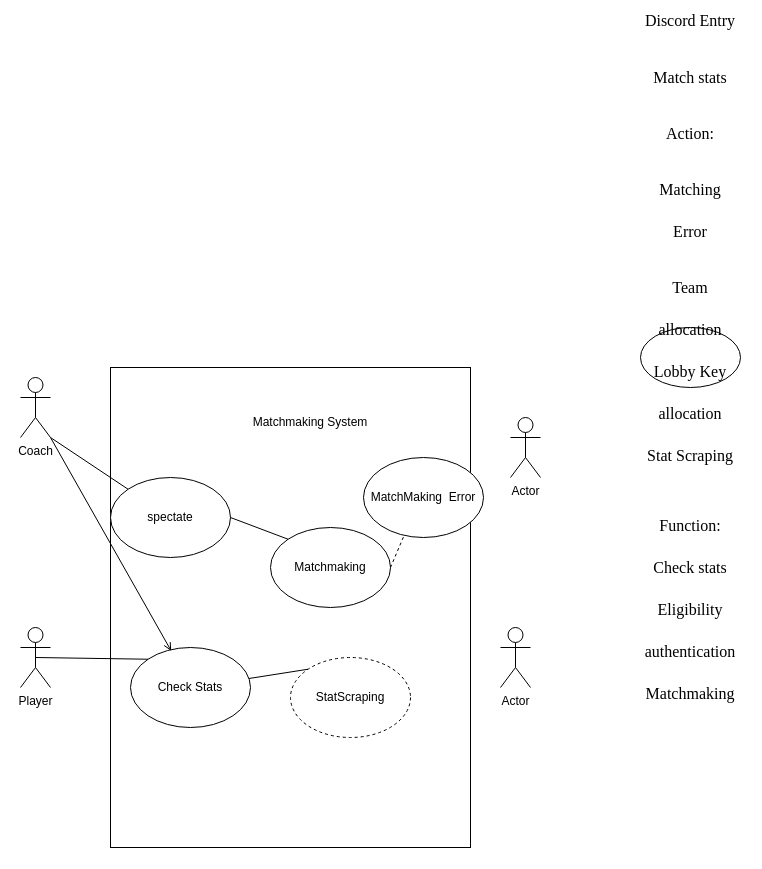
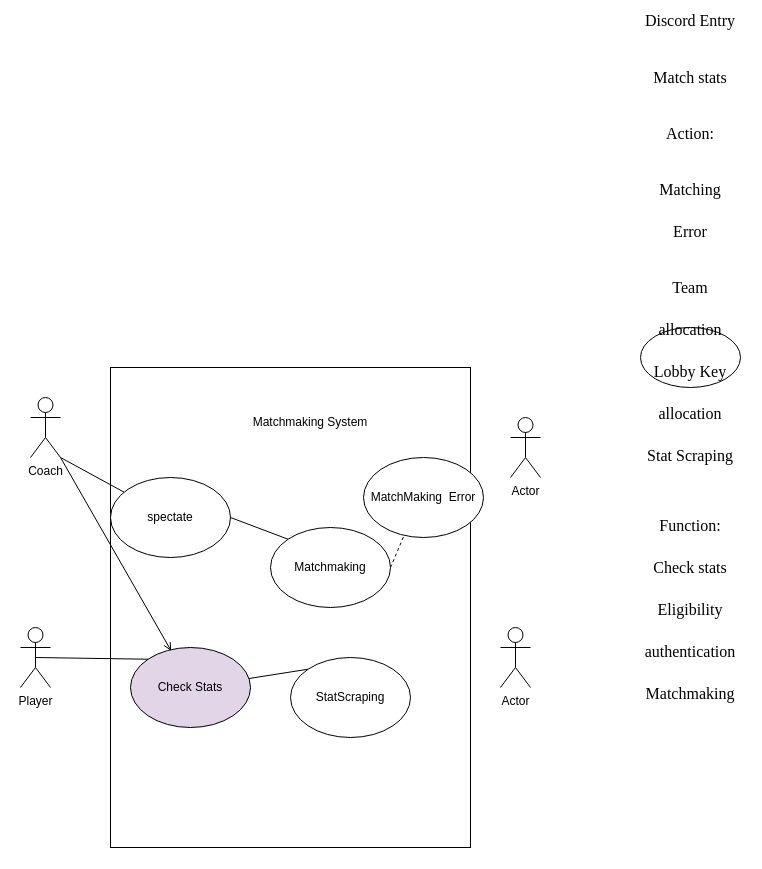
(36, 408) -> (46, 428)
(191, 688) -> (191, 688)
(351, 698) -> (351, 698)
